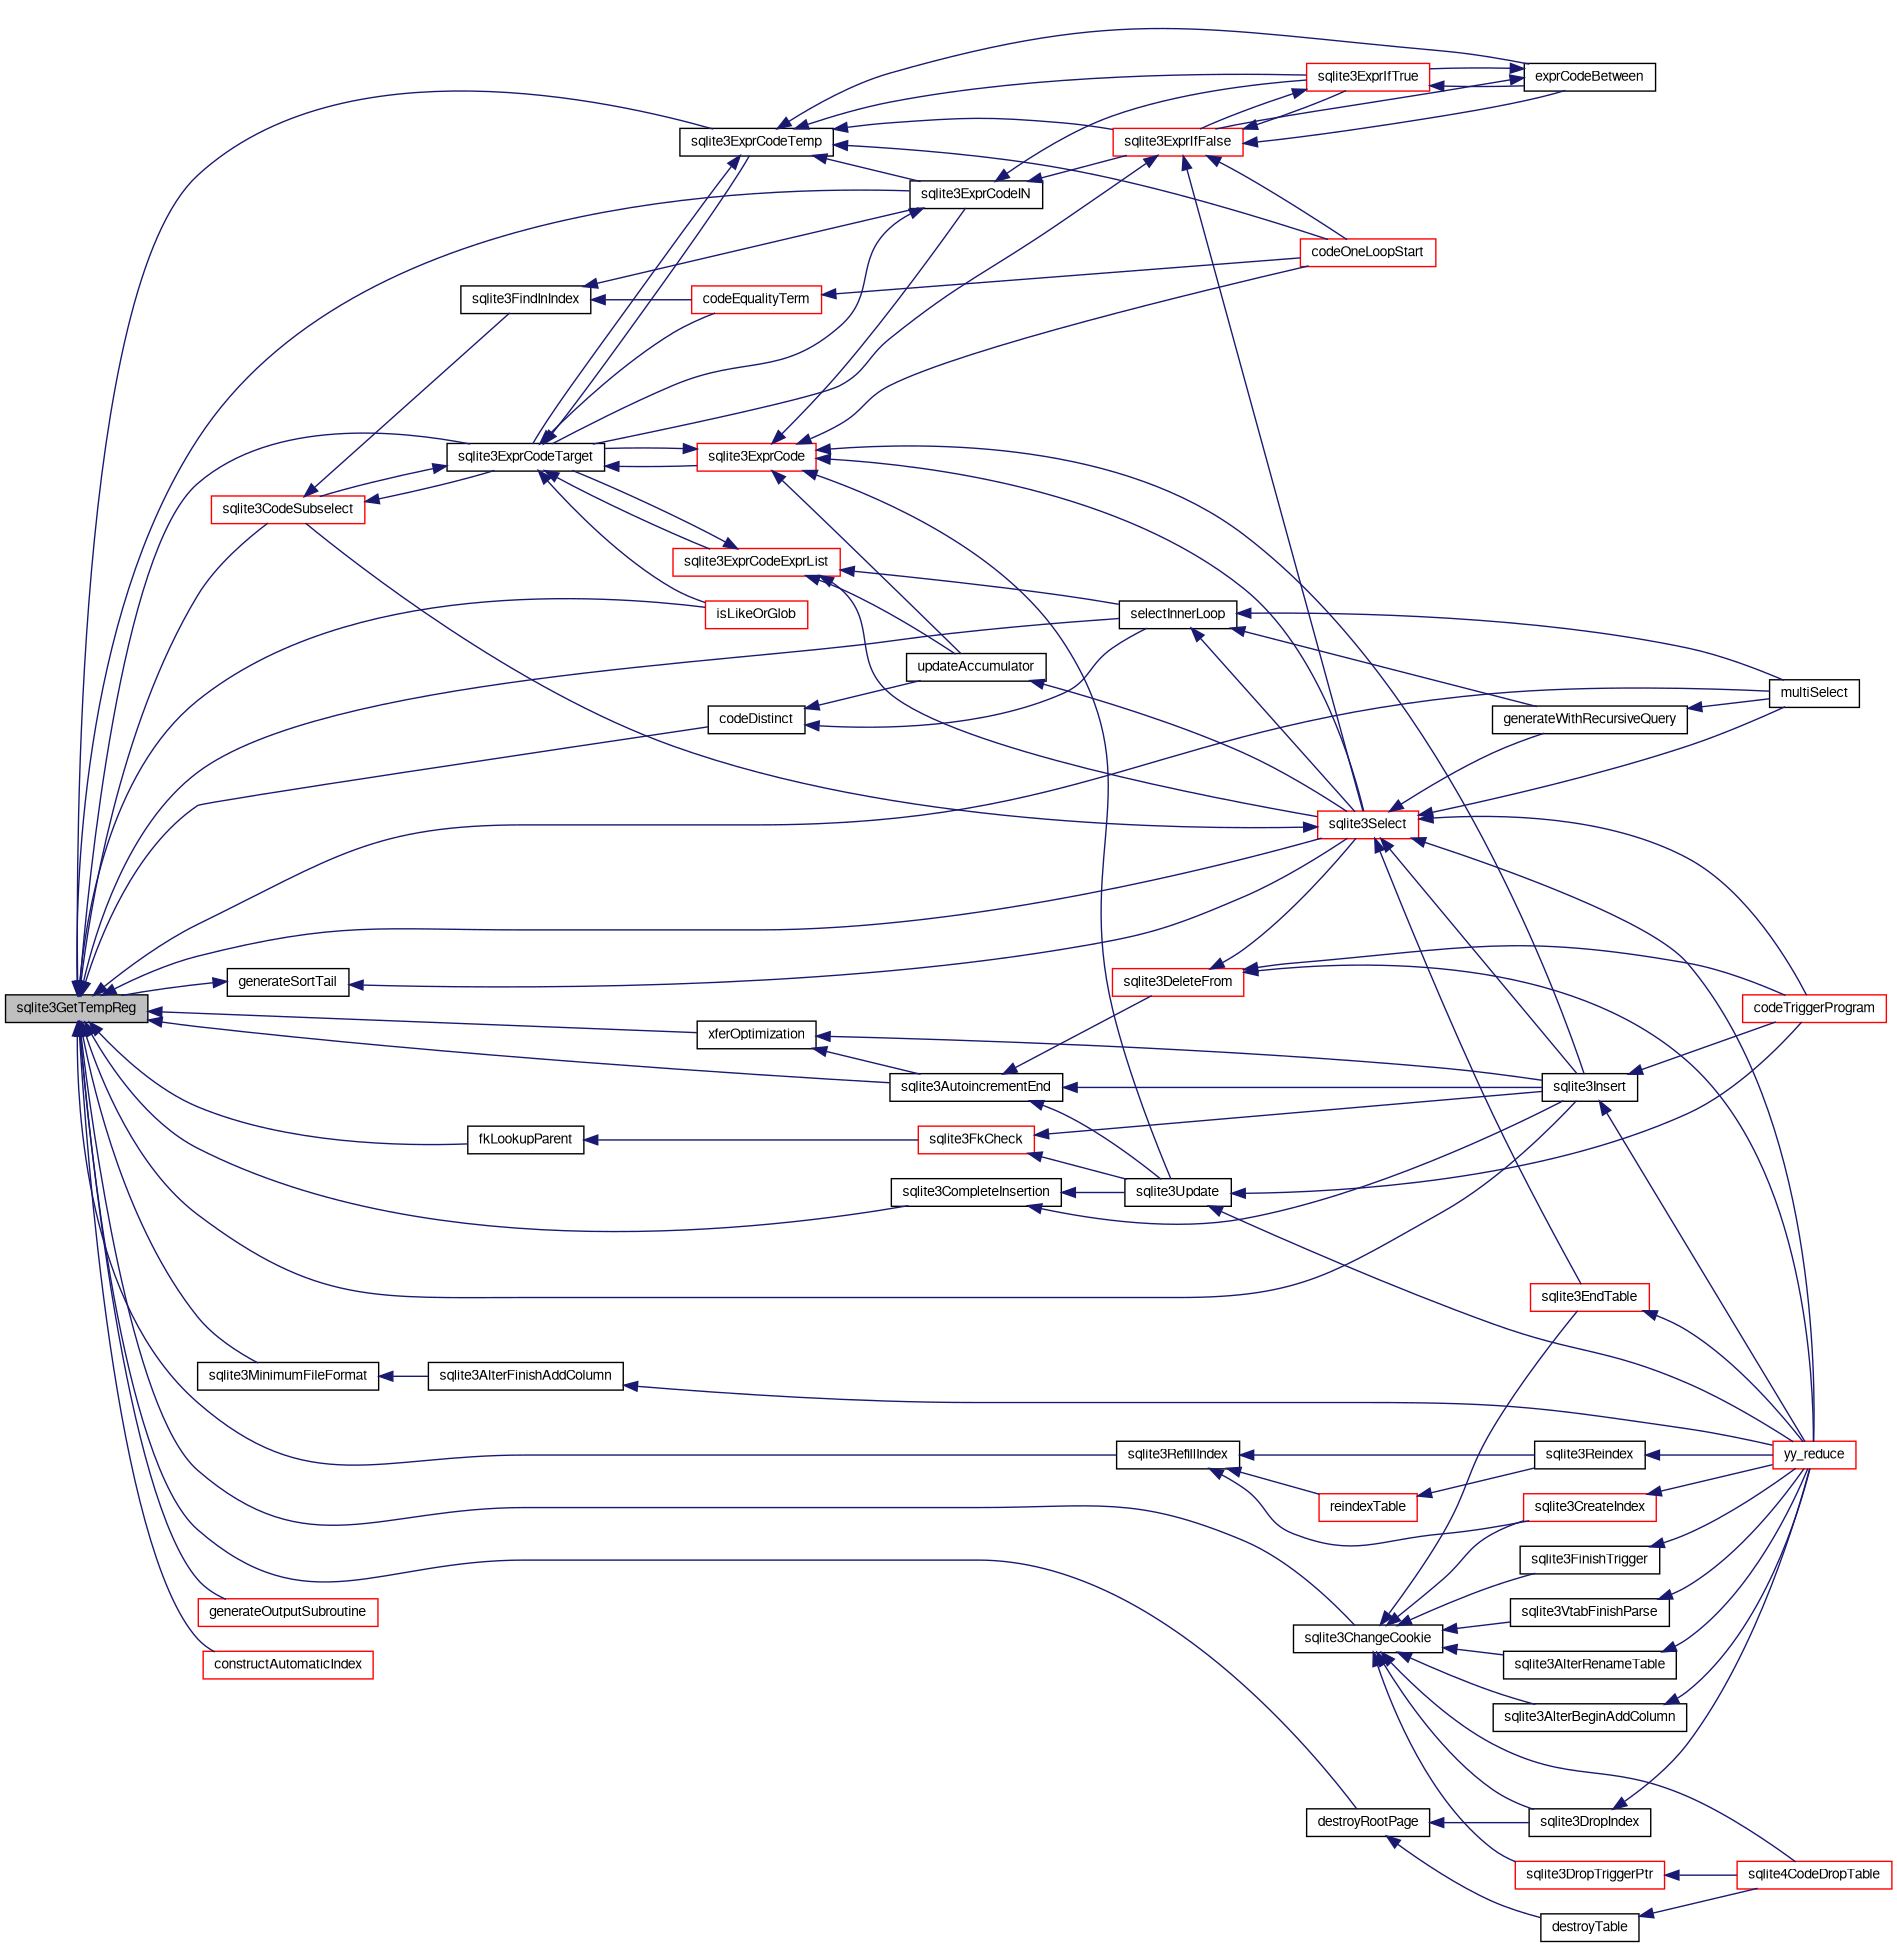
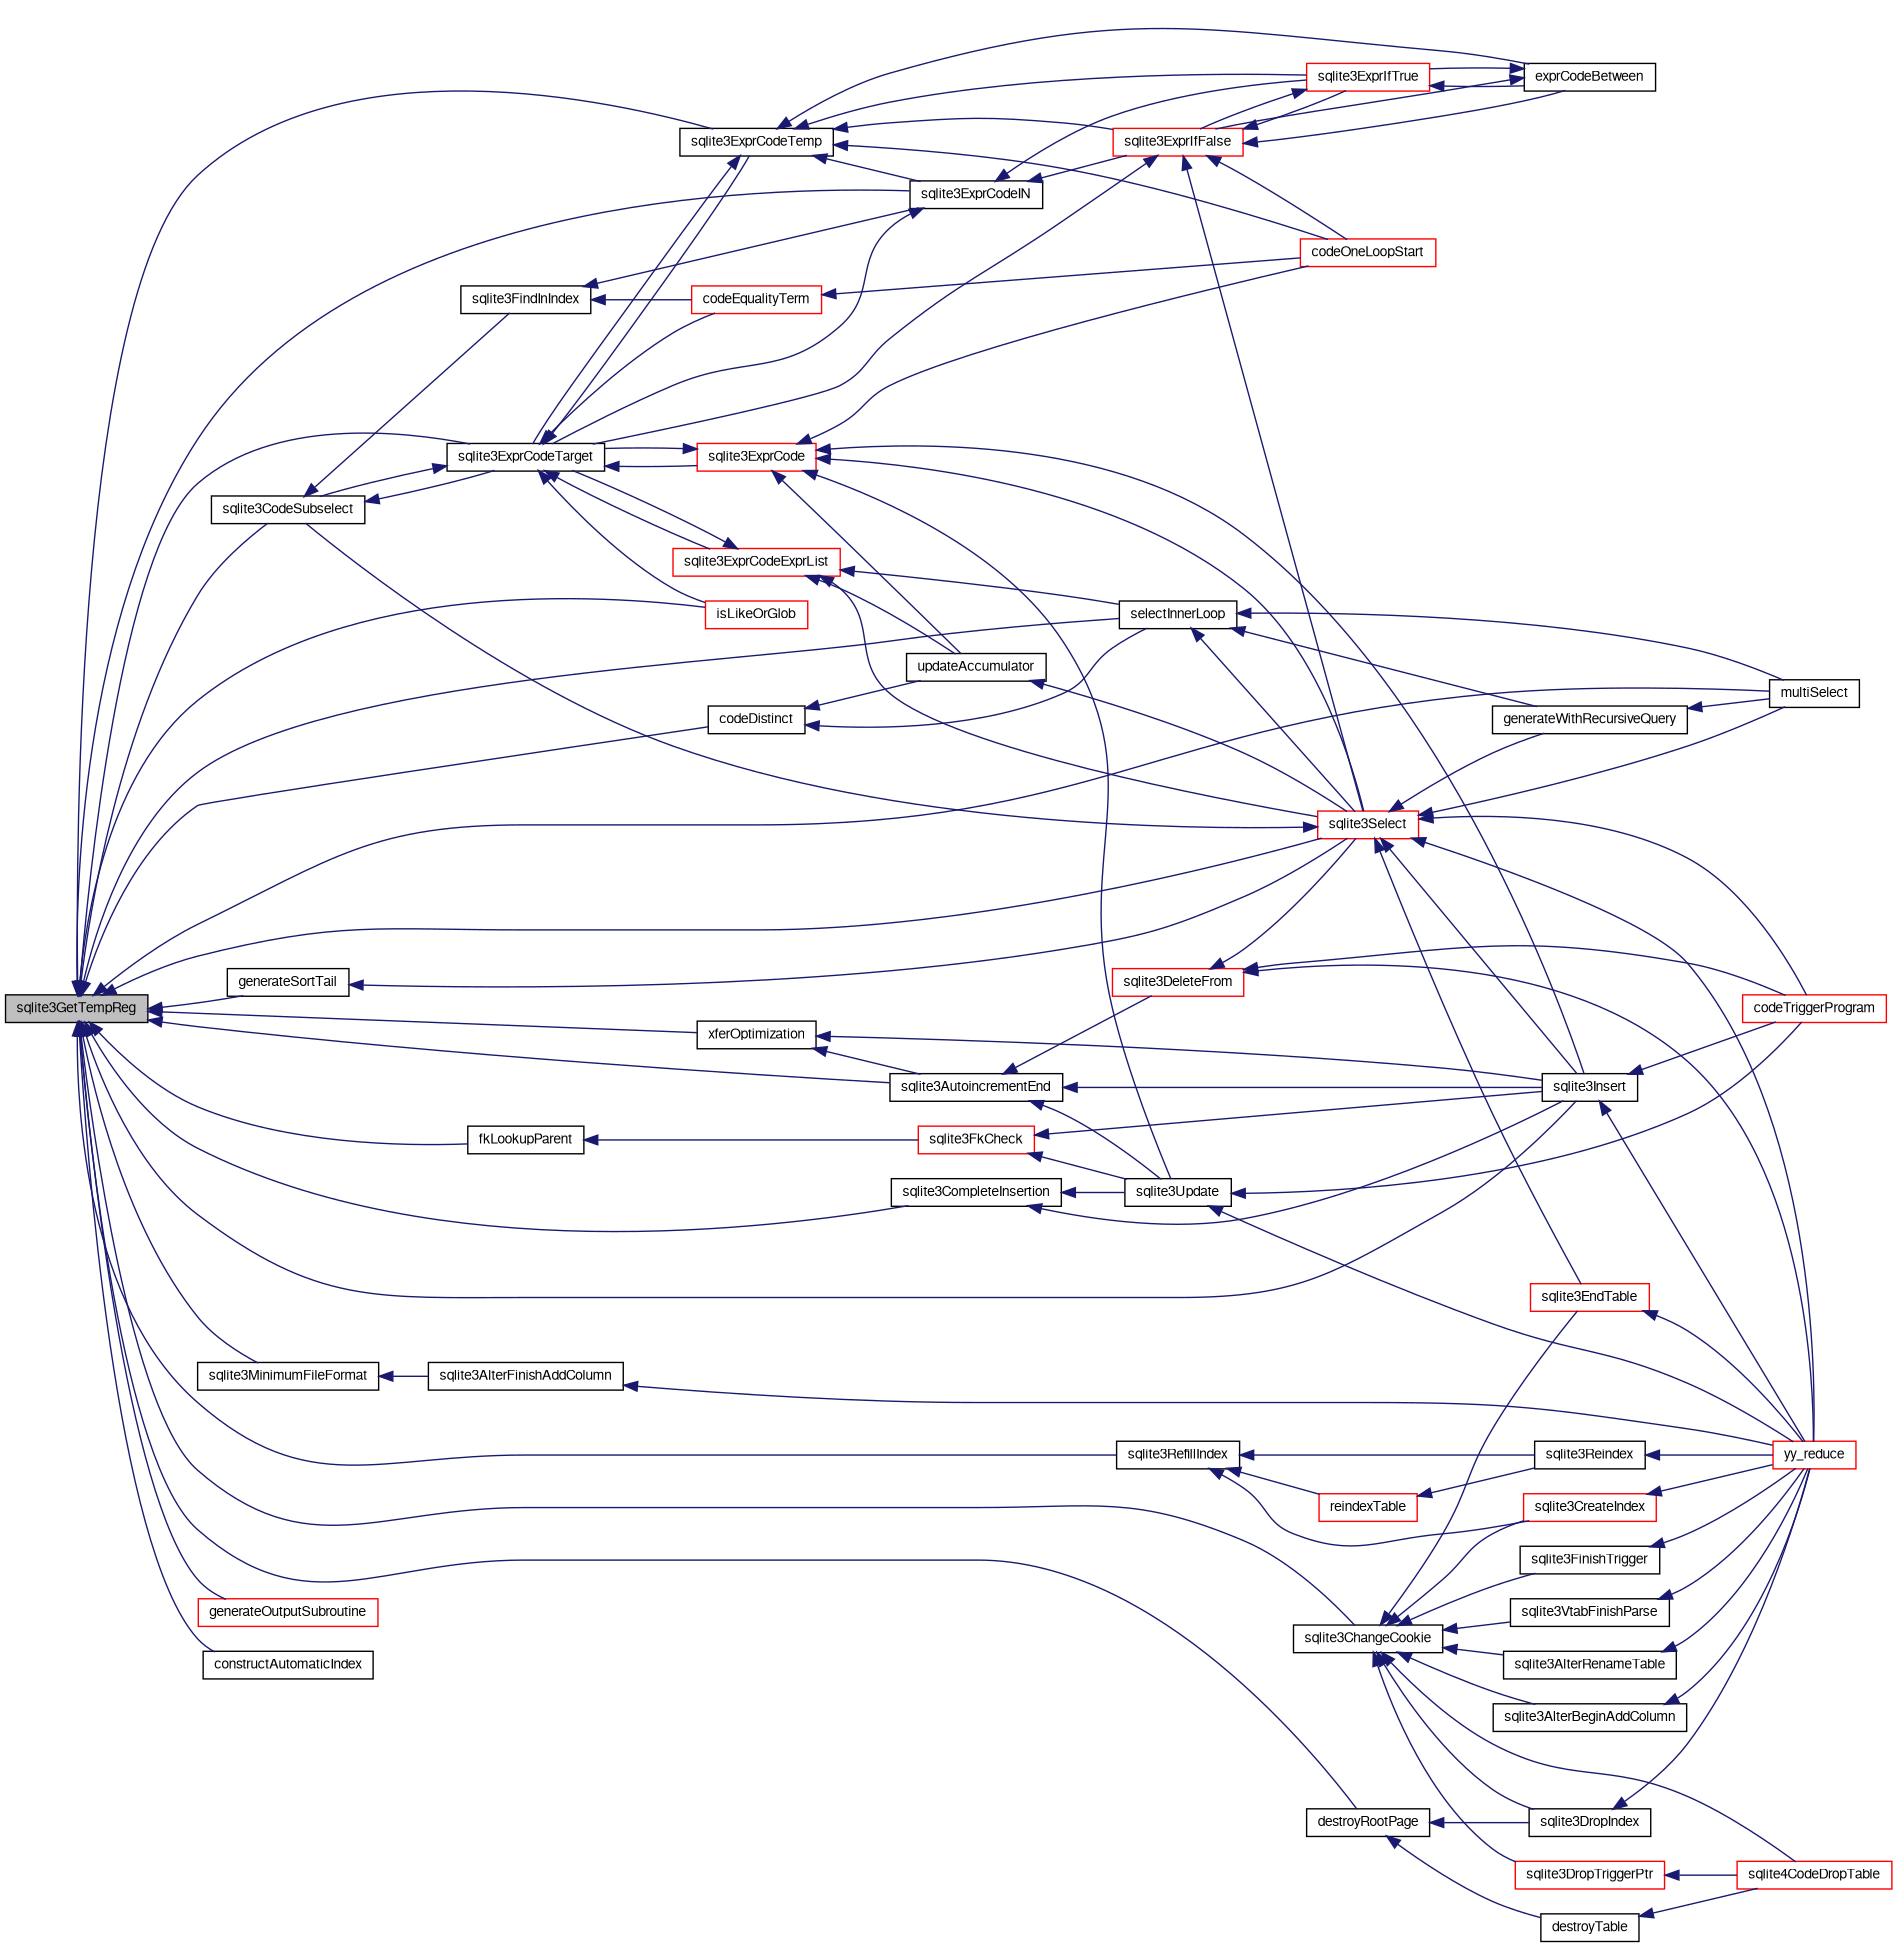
(879, 325) -> none
(288, 510) -> (288, 510)
(167, 988) -> (203, 1002)
(288, 1665) -> (288, 1665)
